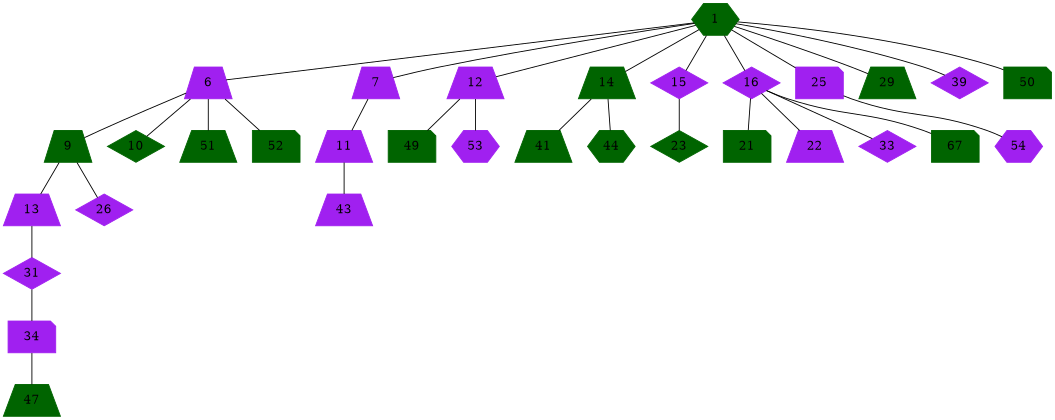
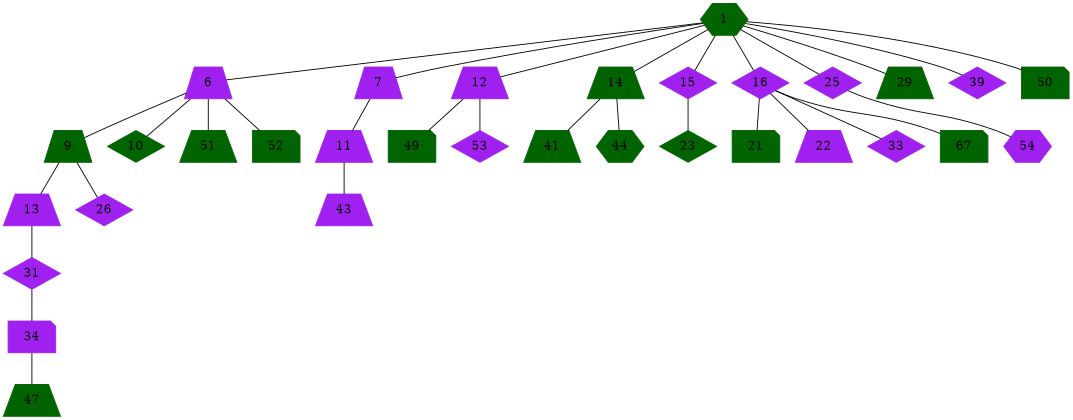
(819, 83) -> (833, 83)
(476, 146) -> (480, 146)
